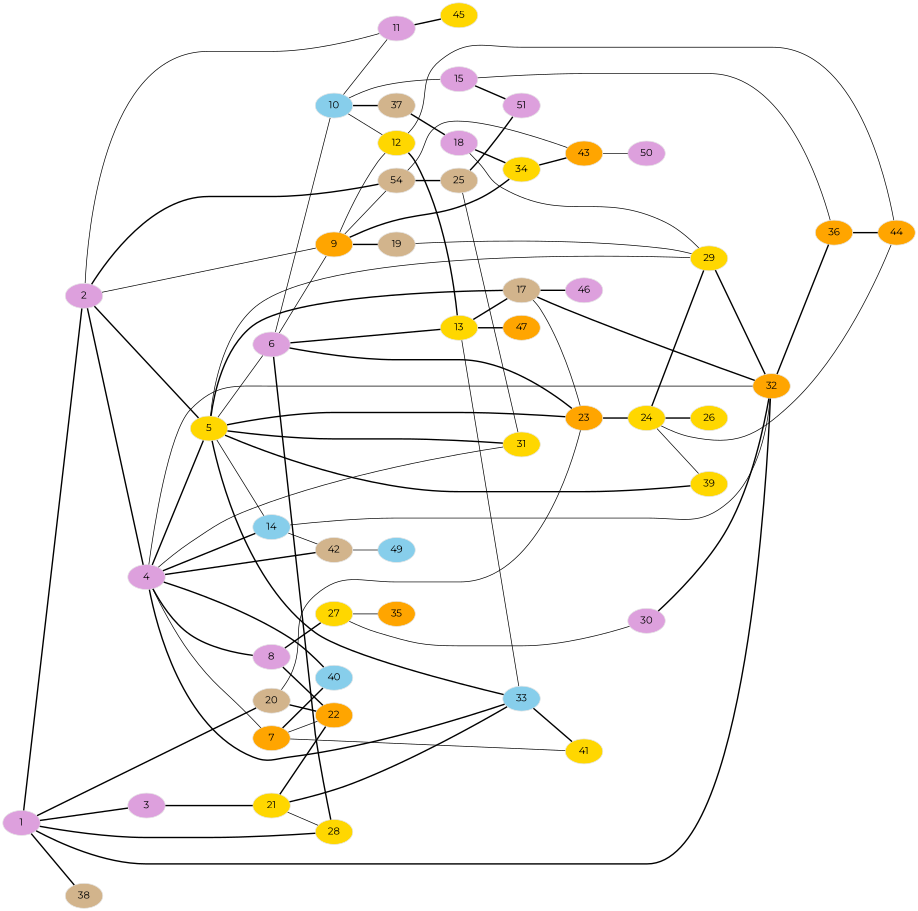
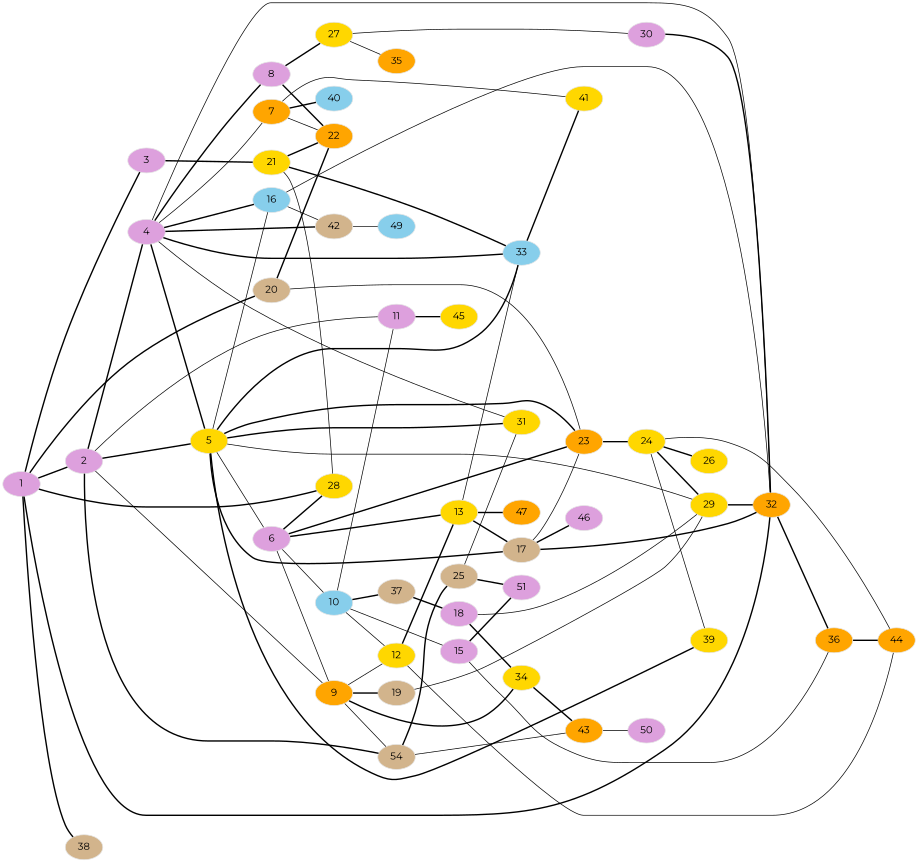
(272, 527) -> (272, 200)
(249, 616) -> none
